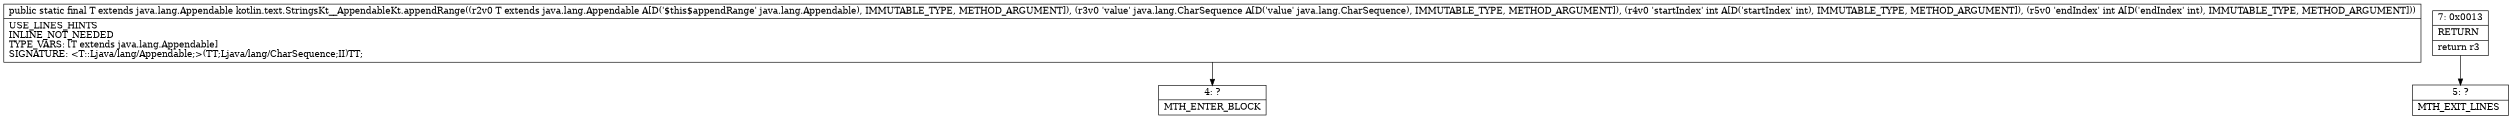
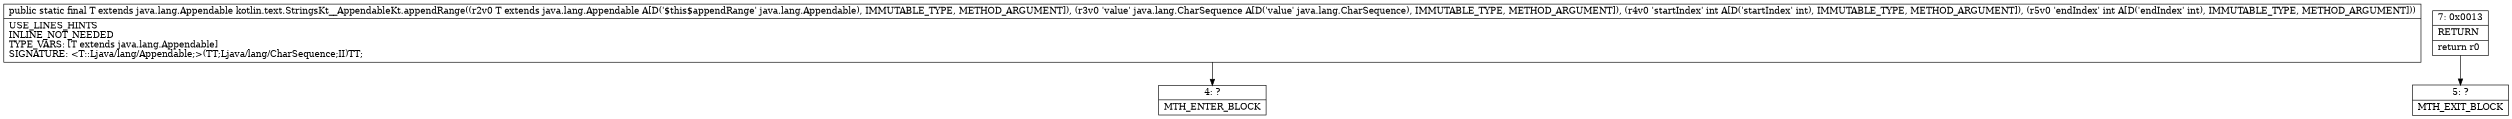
(2459, 48) -> (2459, 48)
(2459, 107) -> (2460, 107)
